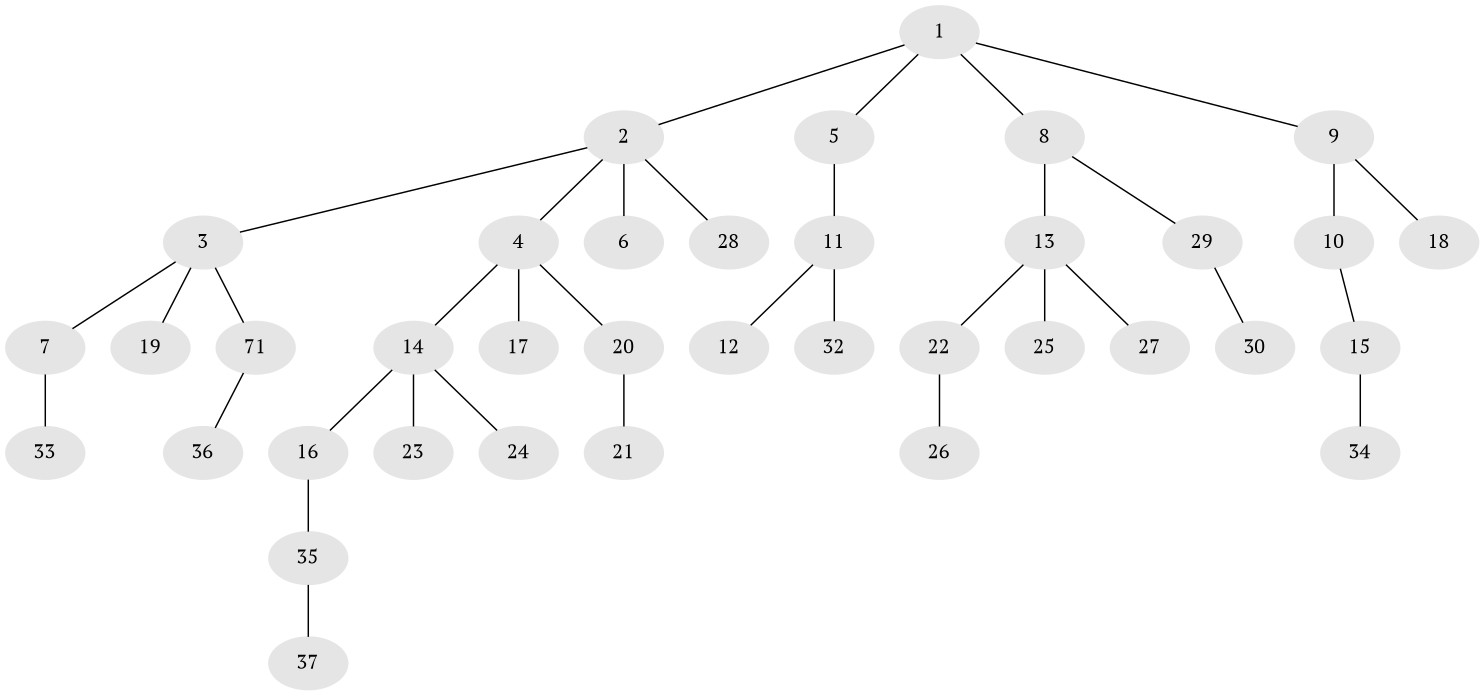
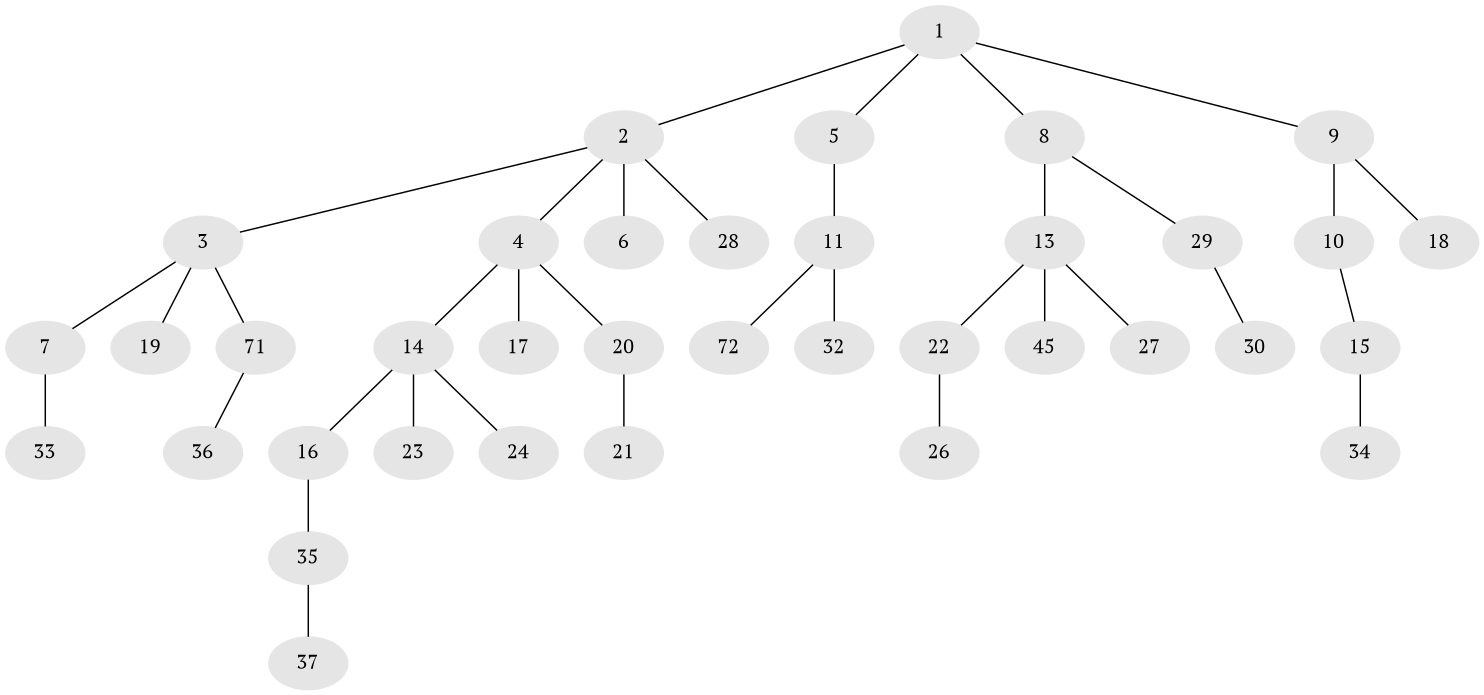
(729, 348) -> (729, 348)
(1045, 348) -> (1045, 348)
